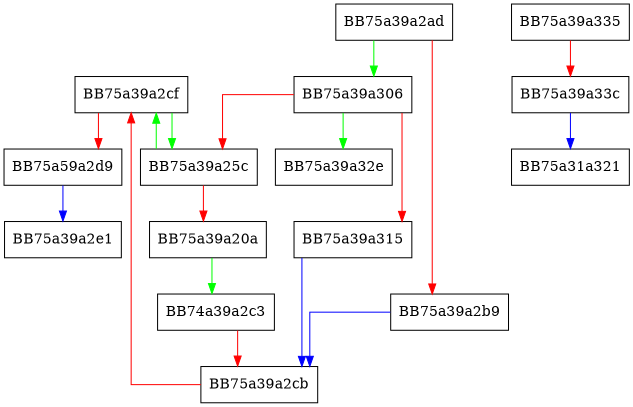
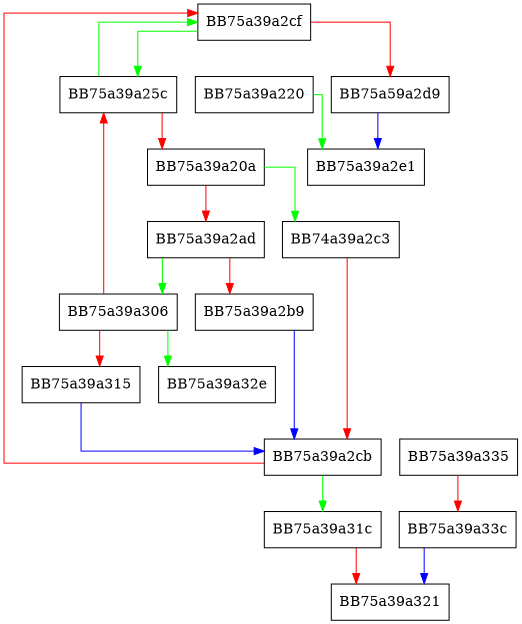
none -> (254, 95)
(570, 167) -> (390, 602)
none -> (206, 198)
none -> (323, 530)
